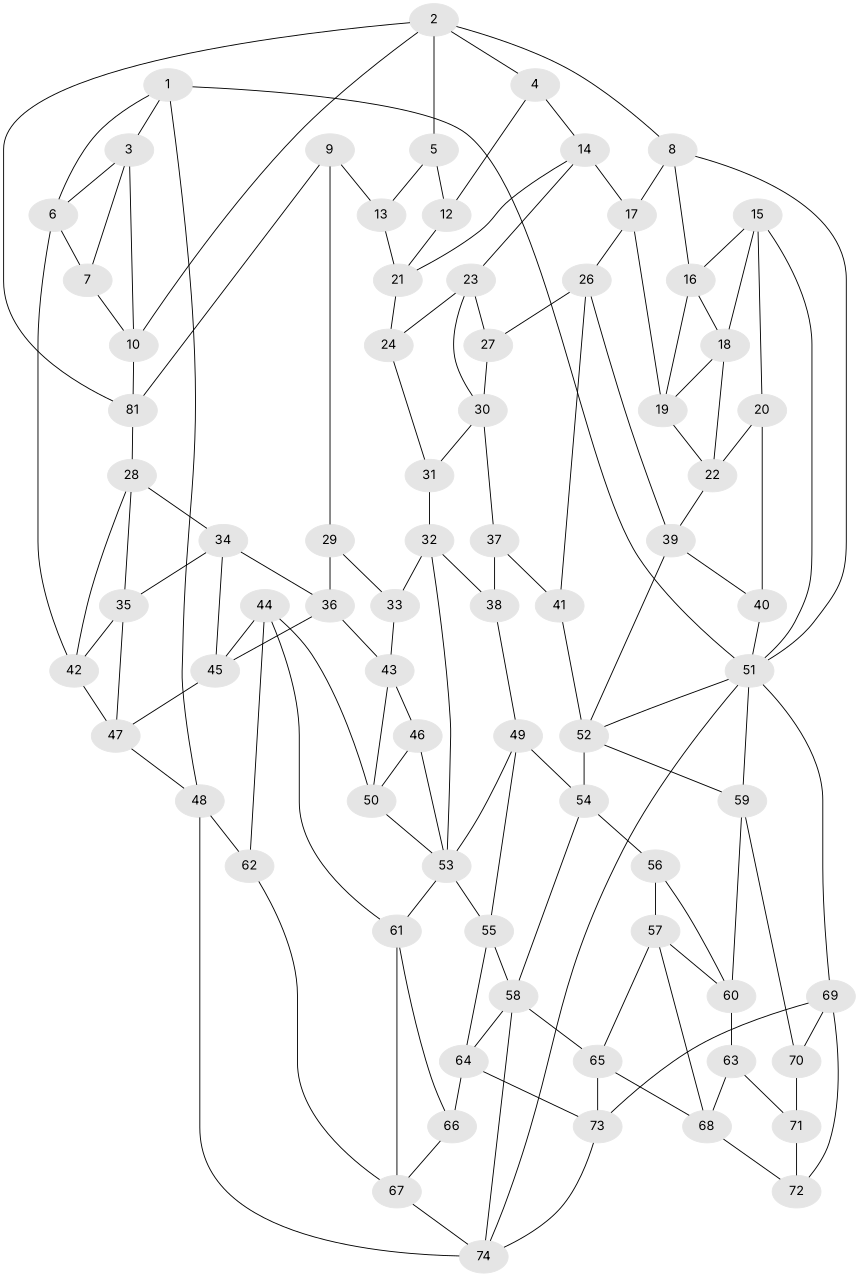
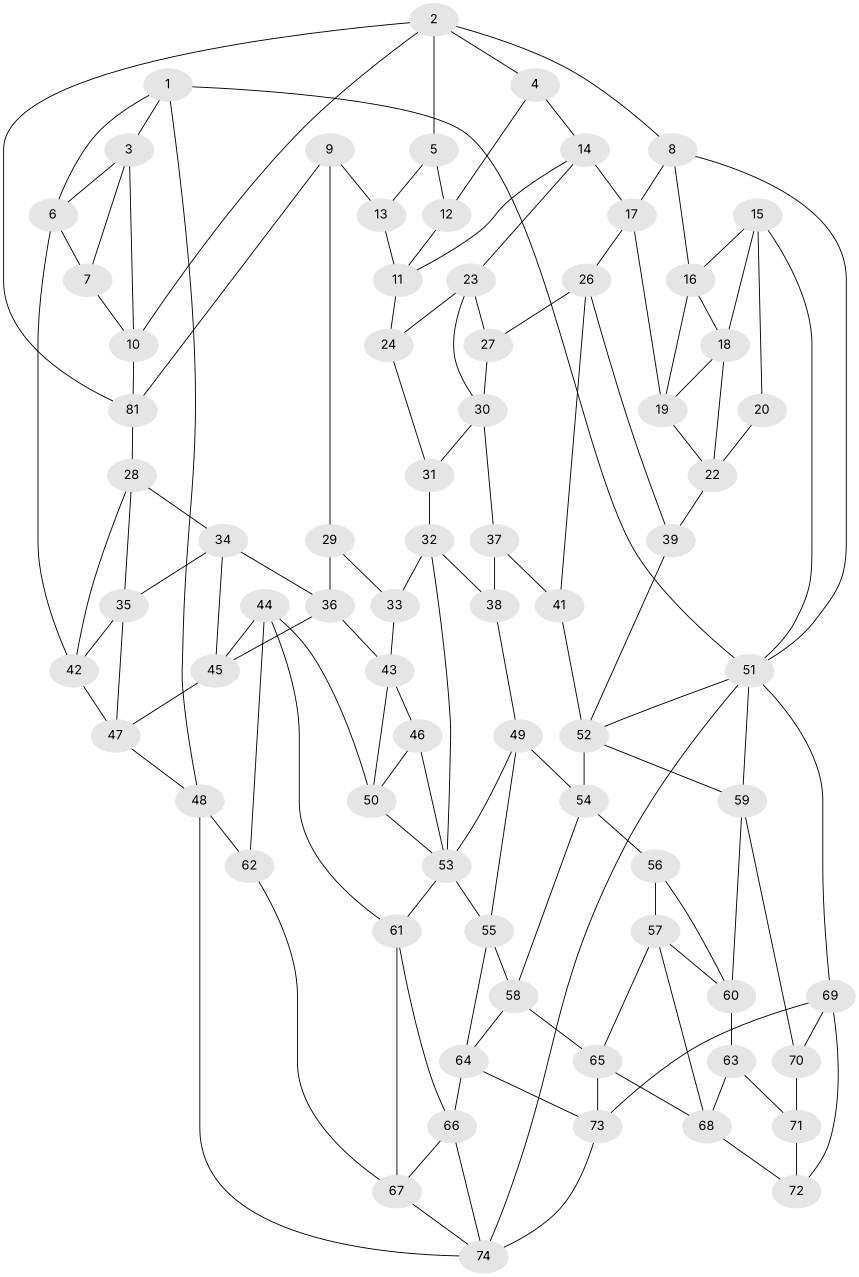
(398, 280) -> (398, 280)
(762, 606) -> none
(499, 1126) -> (468, 1192)
